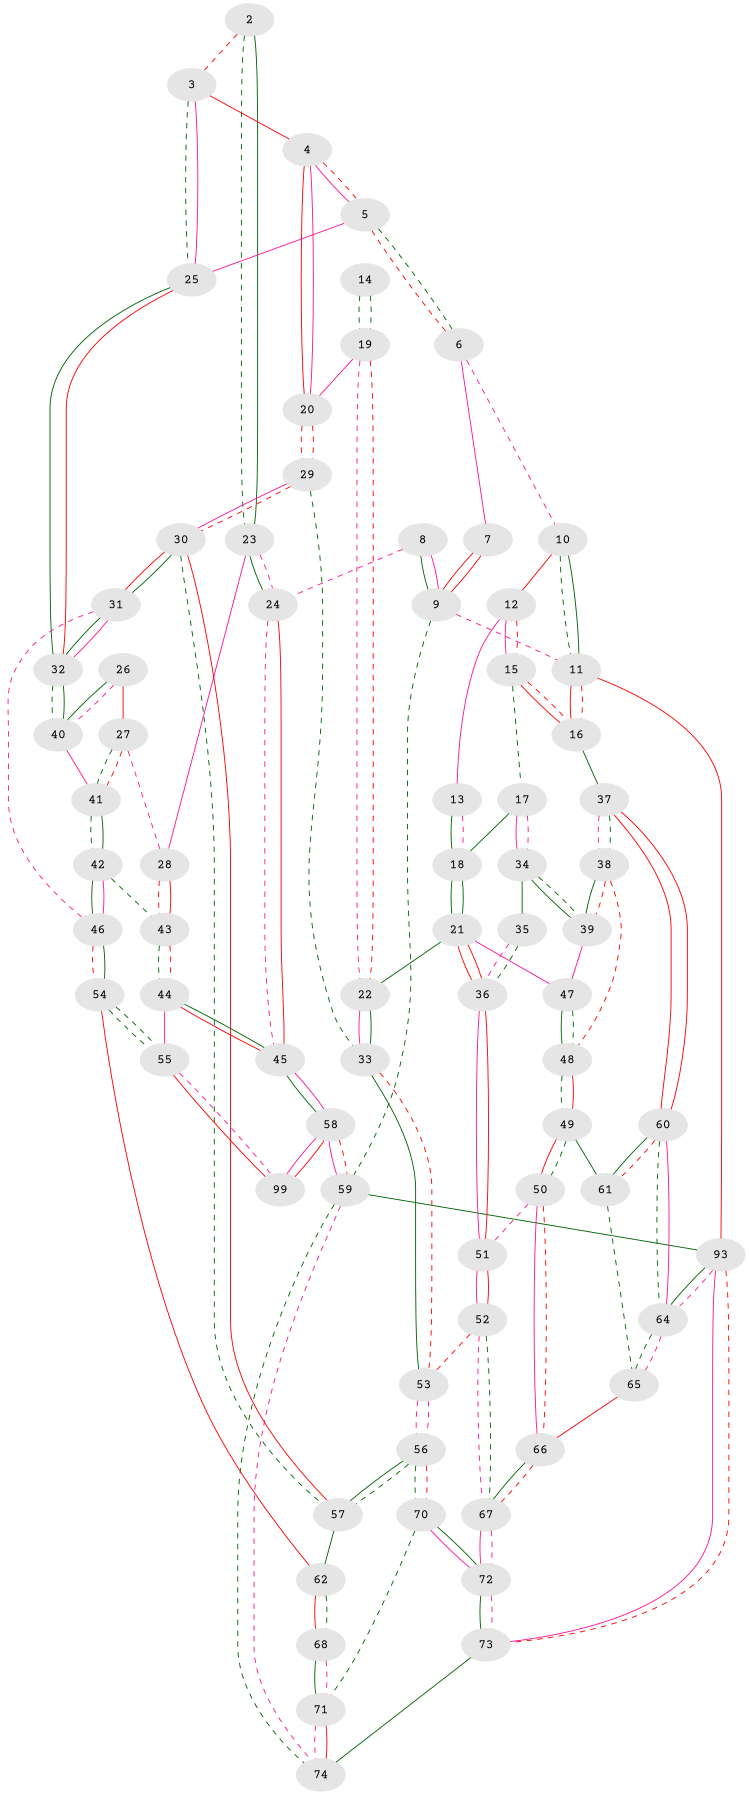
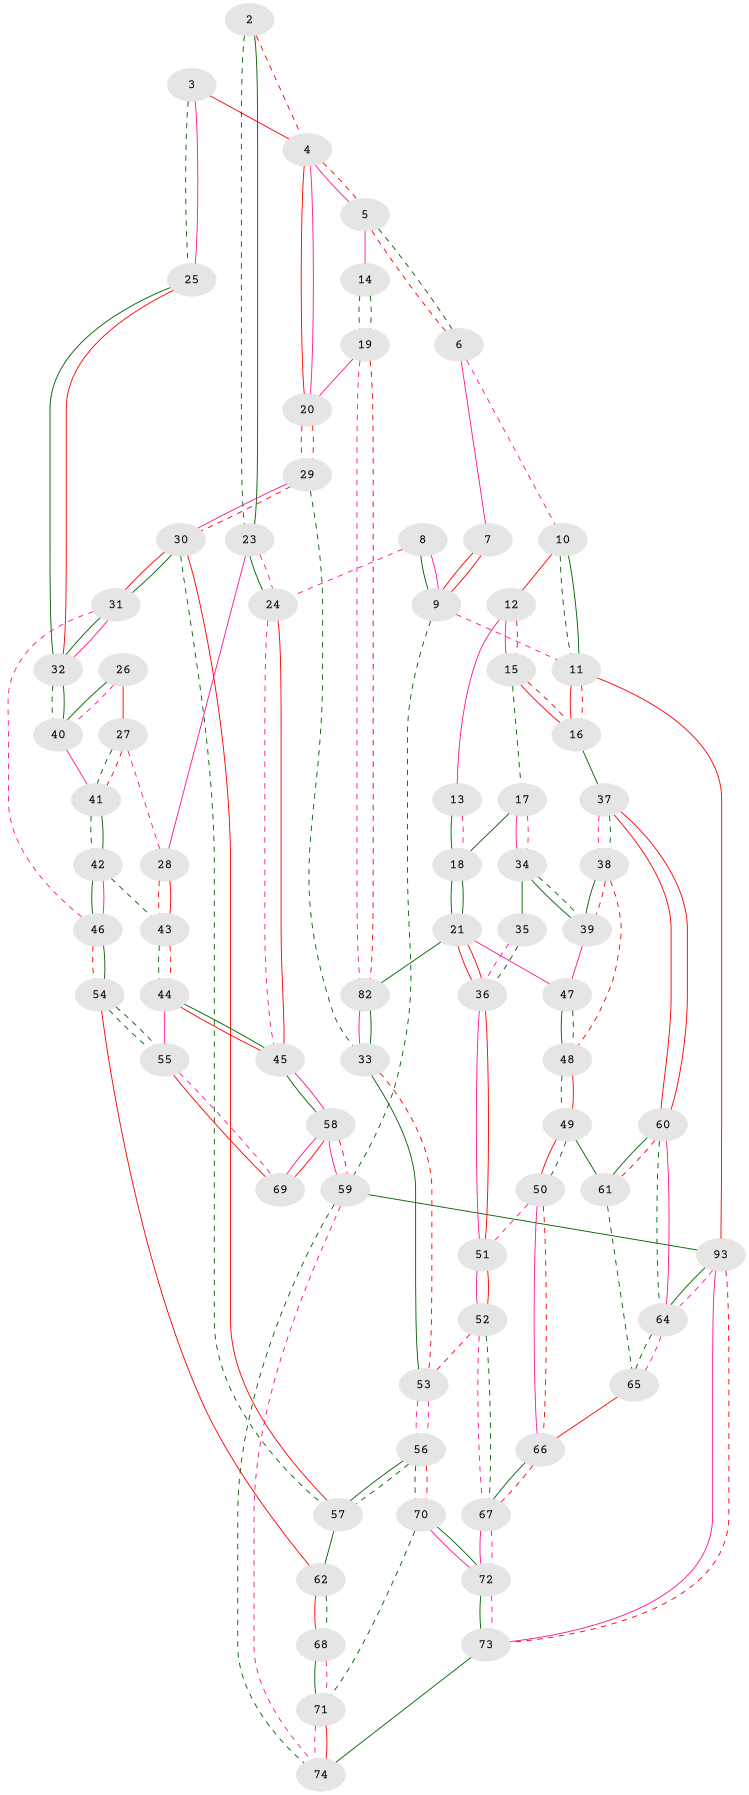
(221, 52) -> (278, 85)
(278, 247) -> (365, 247)
(365, 995) -> (365, 995)
(280, 1190) -> (280, 1190)
